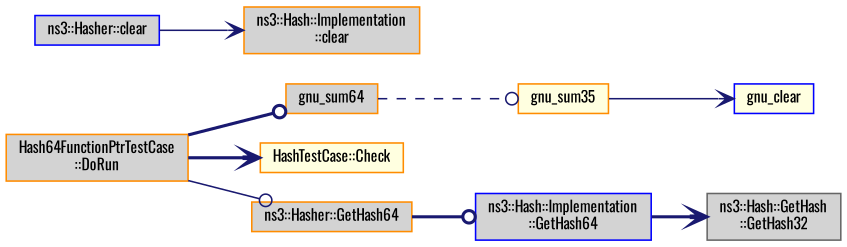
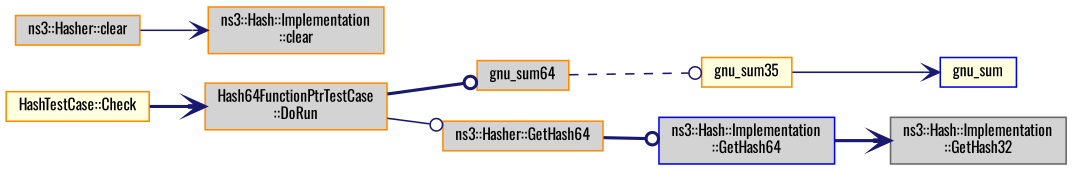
(97, 30) -> (78, 30)
(774, 99) -> (978, 72)
(216, 158) -> (170, 106)
(774, 217) -> (978, 141)
